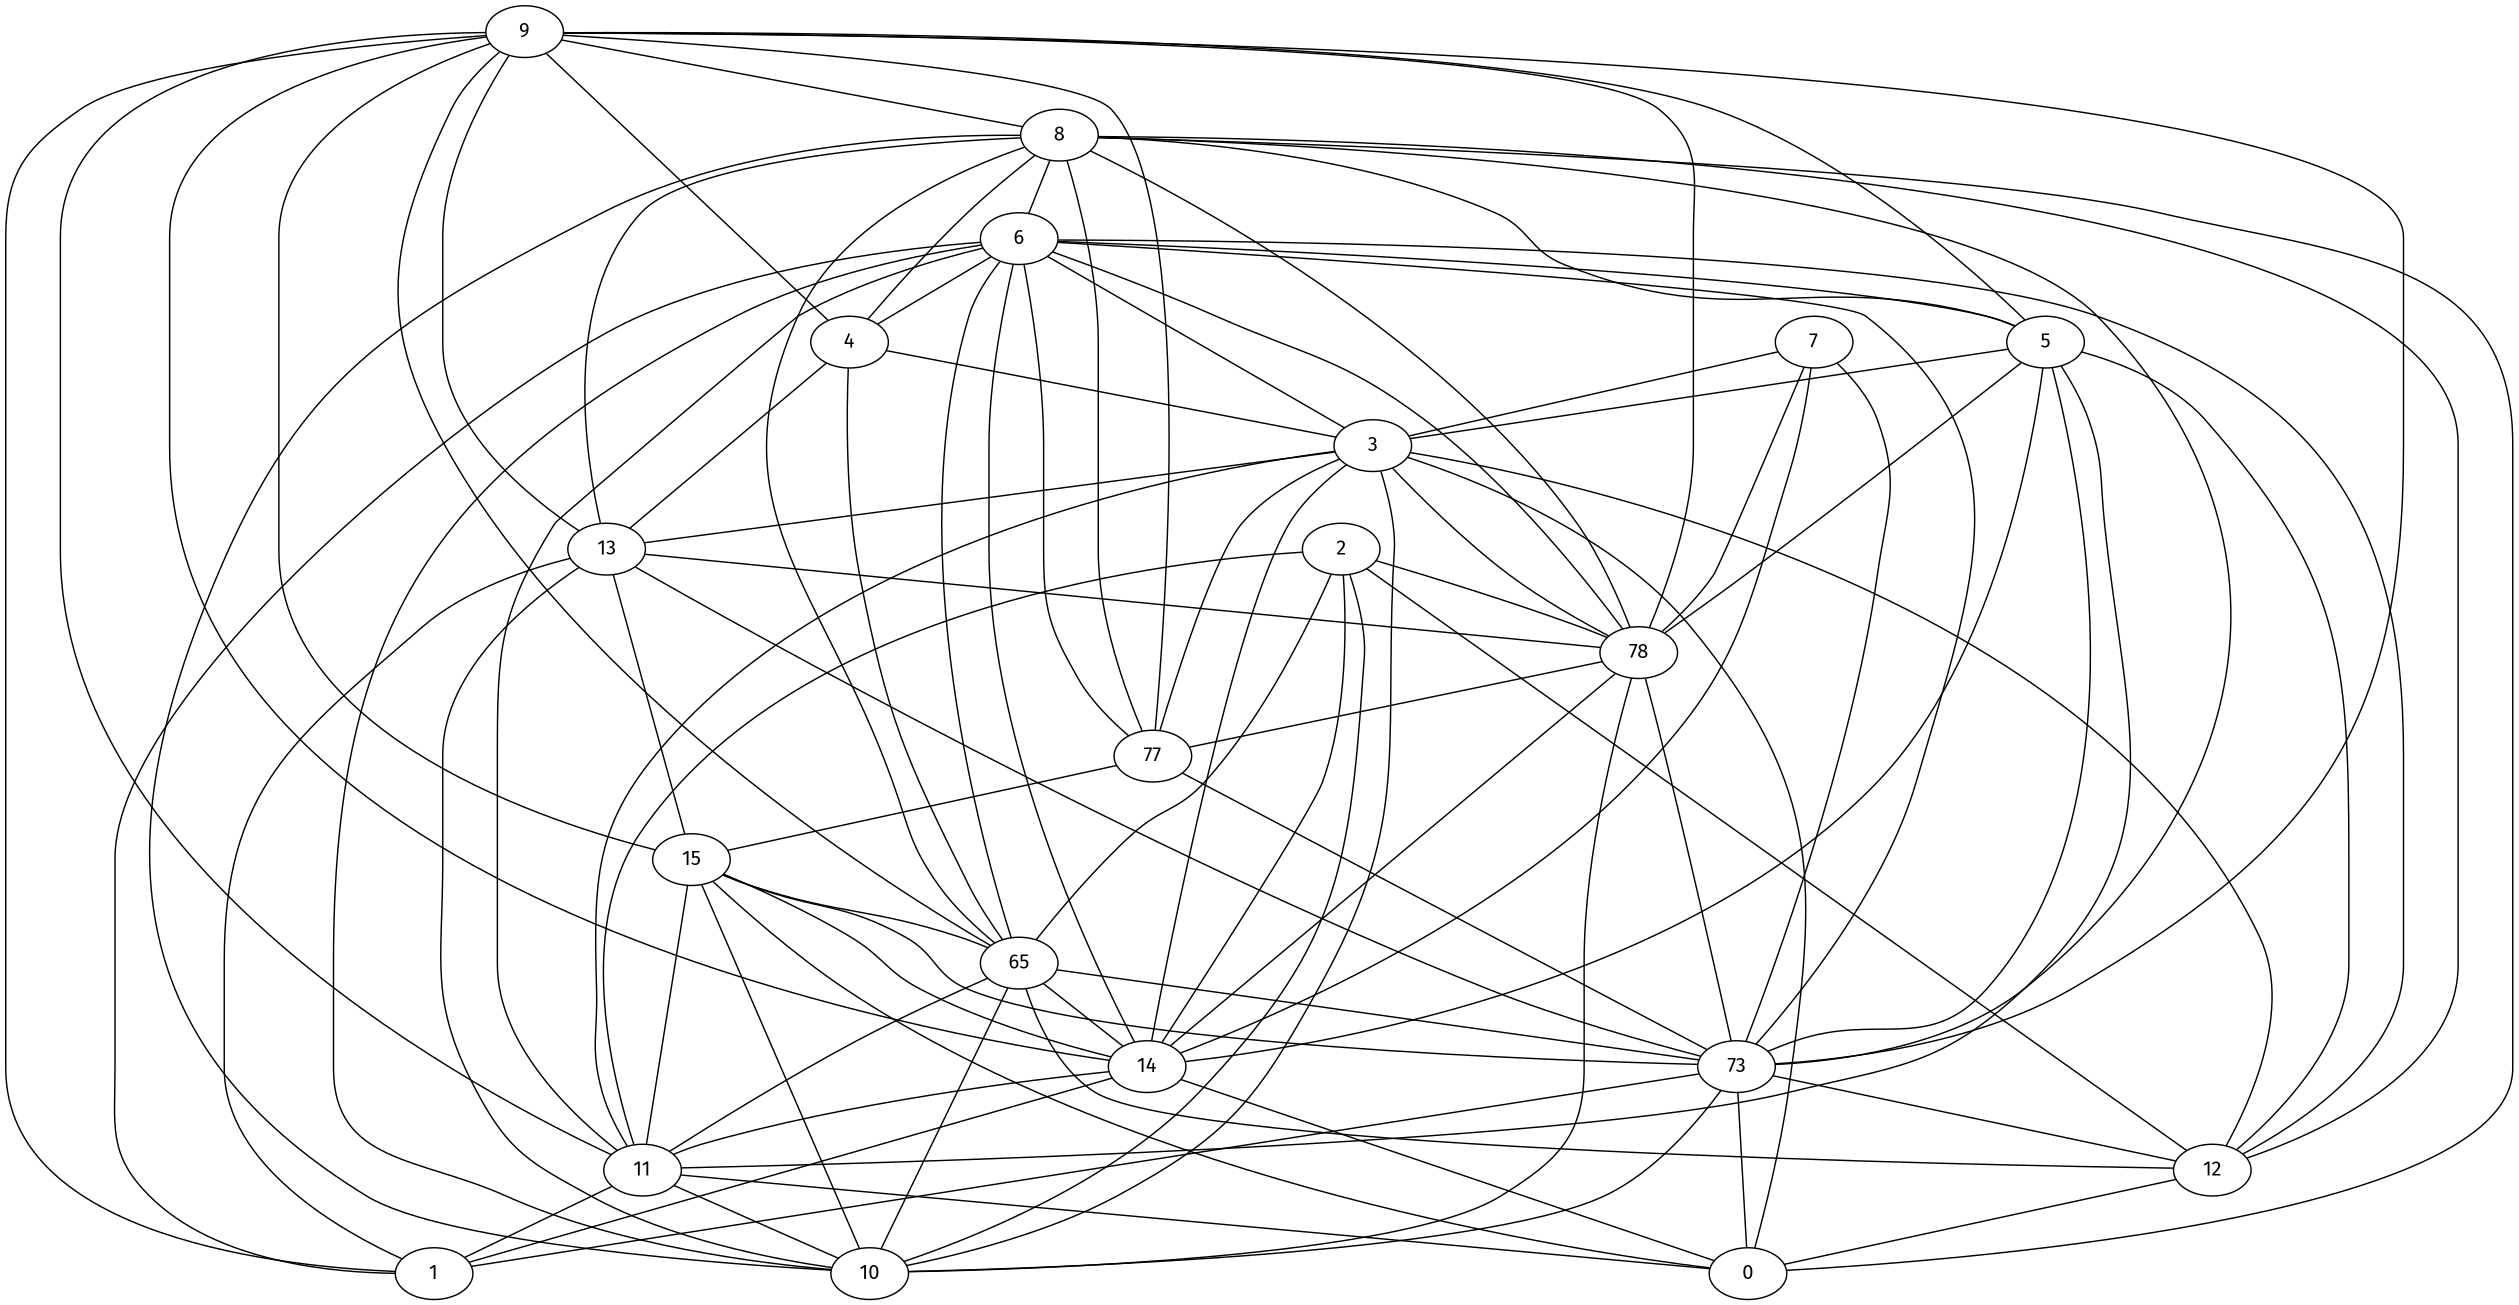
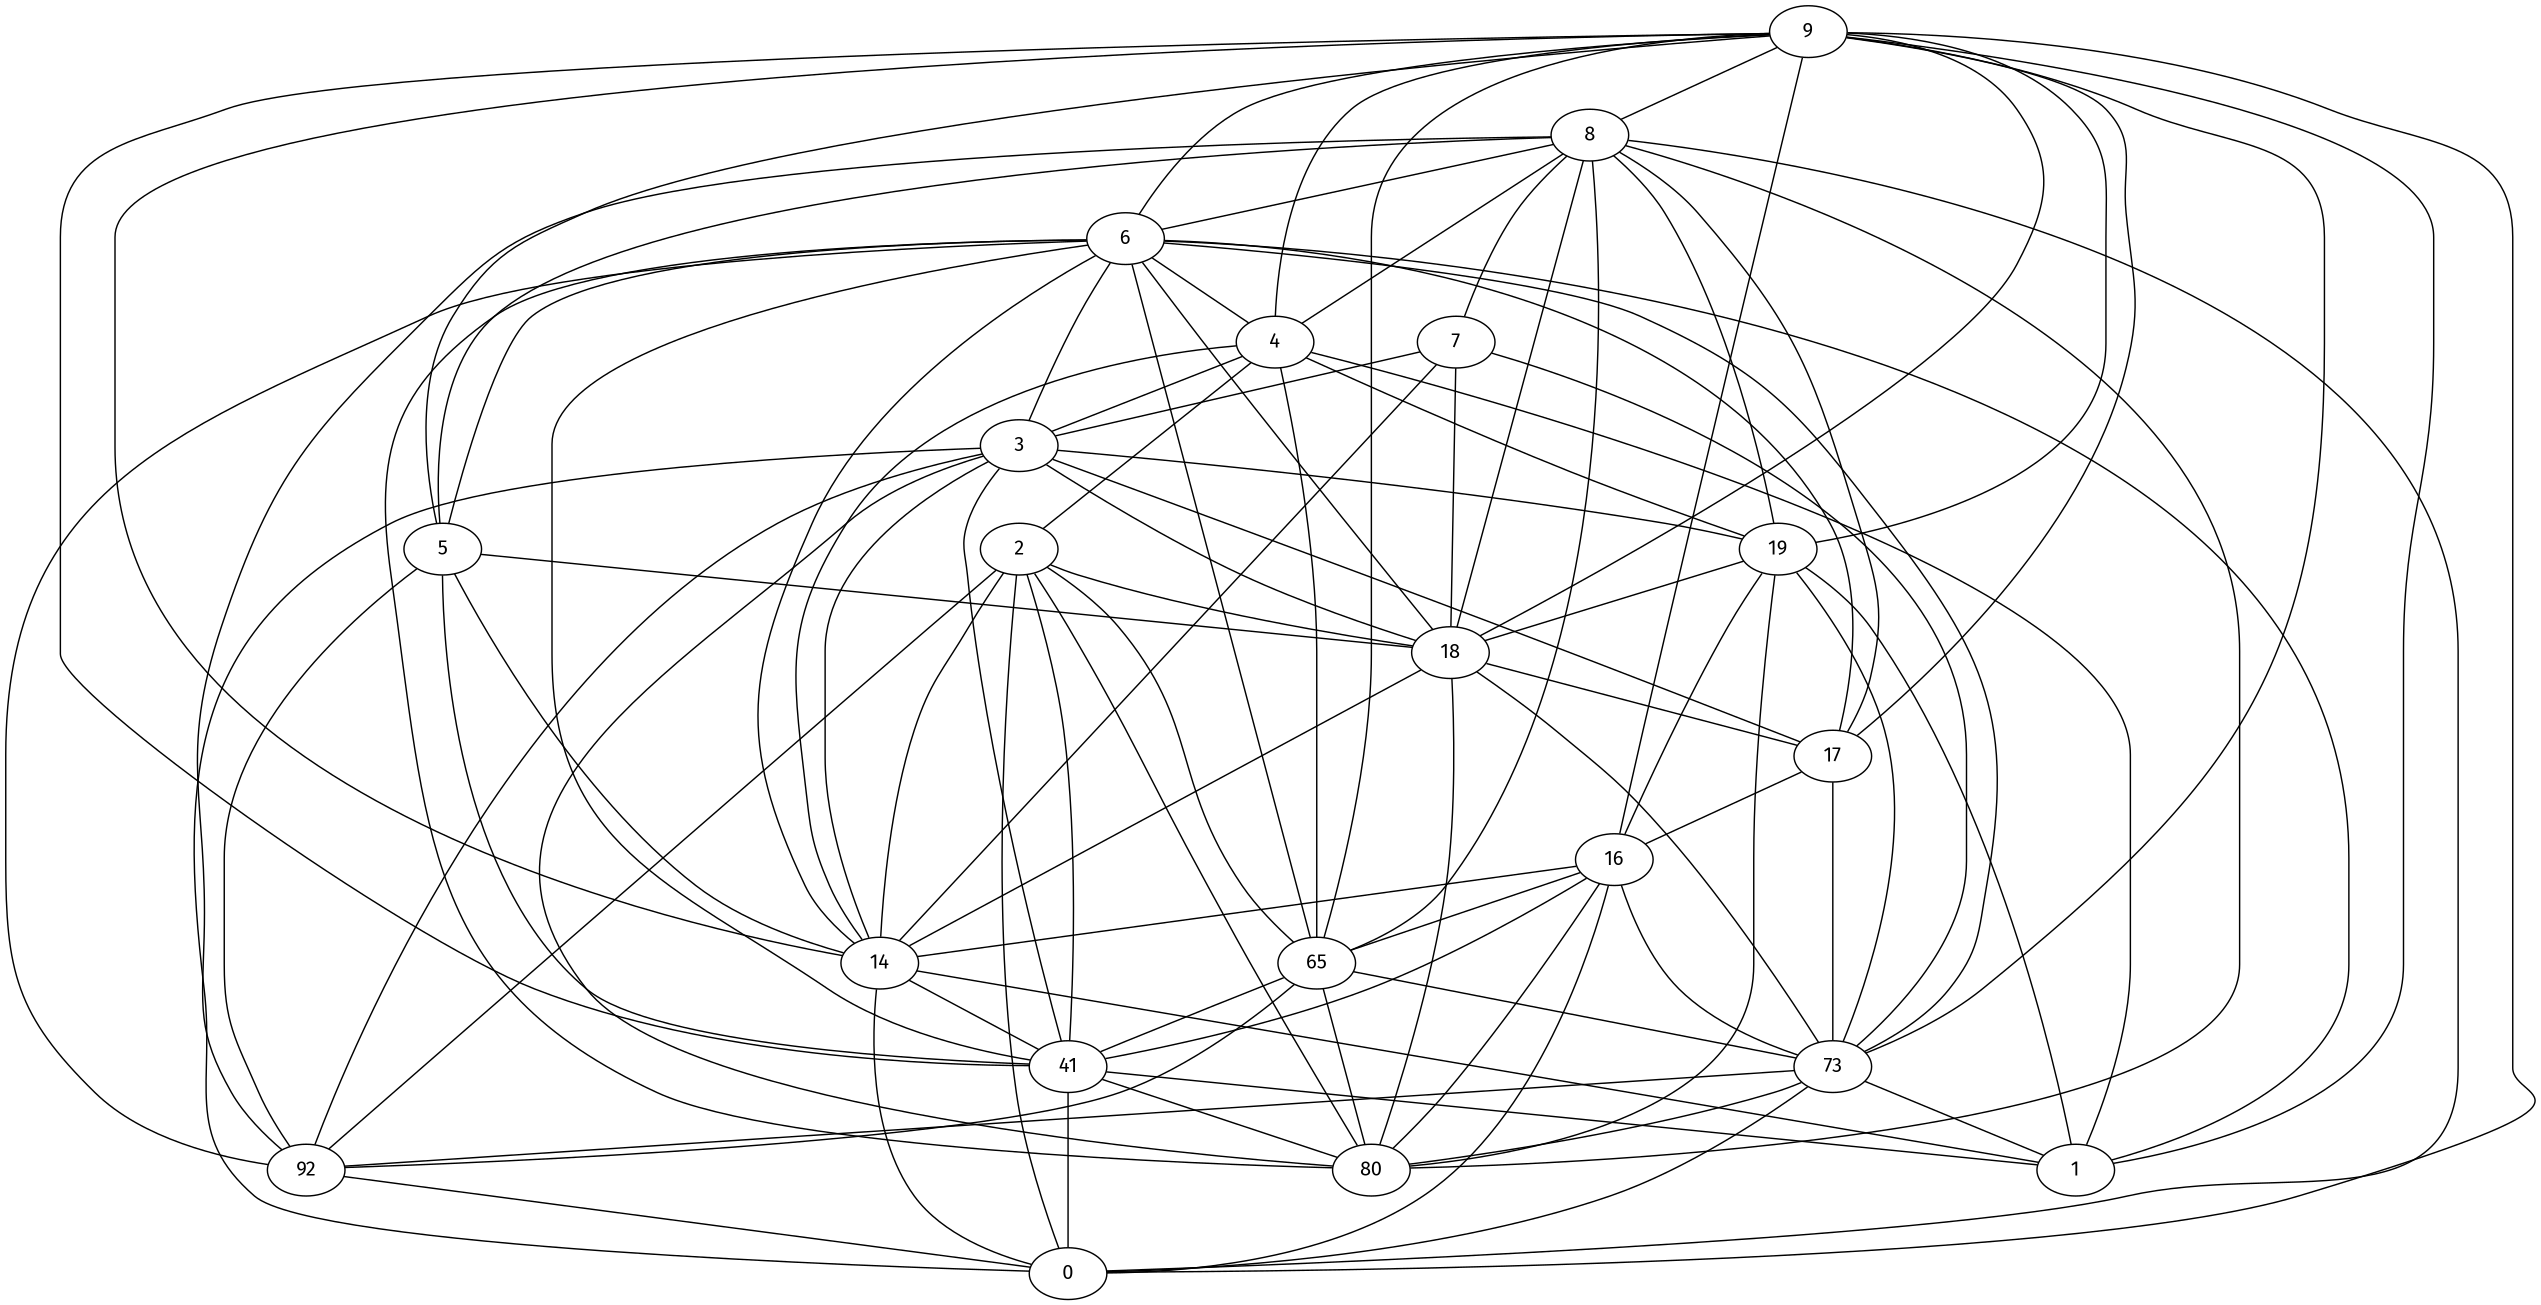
none -> (1295, 90)
(2060, 292) -> (1505, 229)
(1709, 394) -> none
none -> (1147, 446)
(607, 549) -> (1778, 549)
none -> (1941, 572)
(1639, 653) -> (1450, 653)
(1153, 756) -> (1833, 756)
(2074, 804) -> none
(691, 860) -> (1614, 860)
none -> (1003, 915)
(1073, 1007) -> (825, 561)
none -> (2513, 1033)
(643, 1170) -> (1068, 1067)
(2212, 1170) -> (306, 1170)
(870, 1274) -> (1371, 1170)
